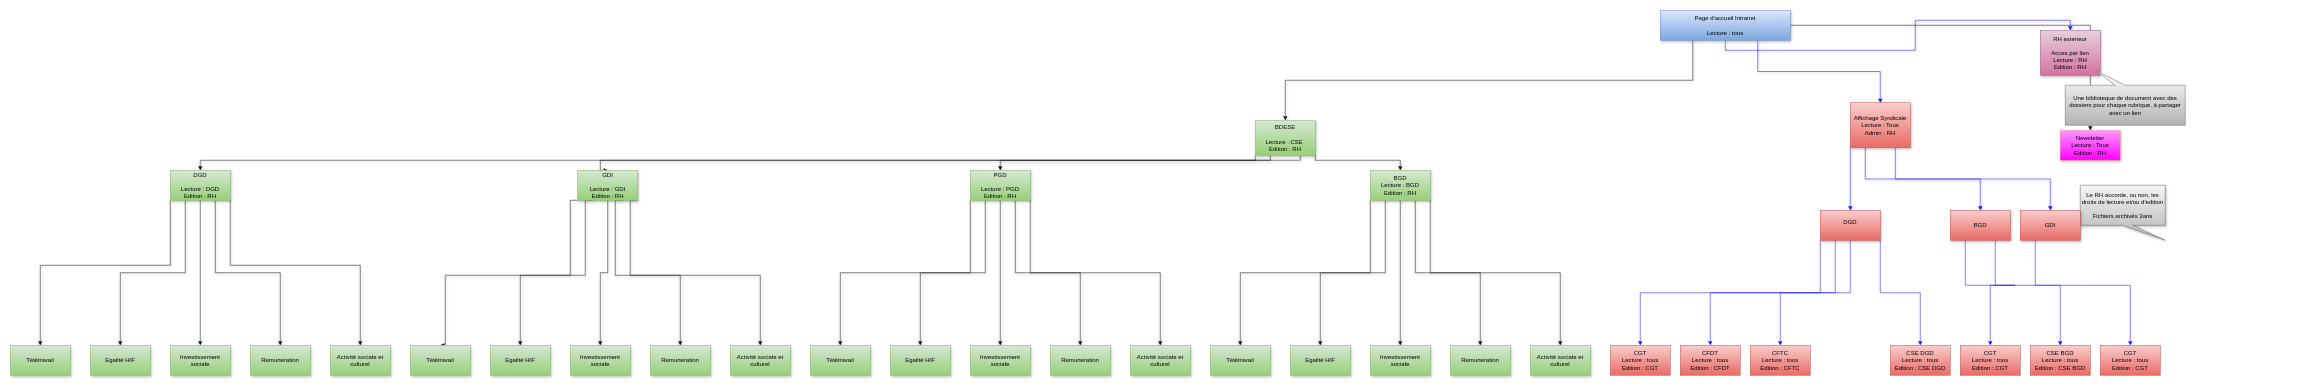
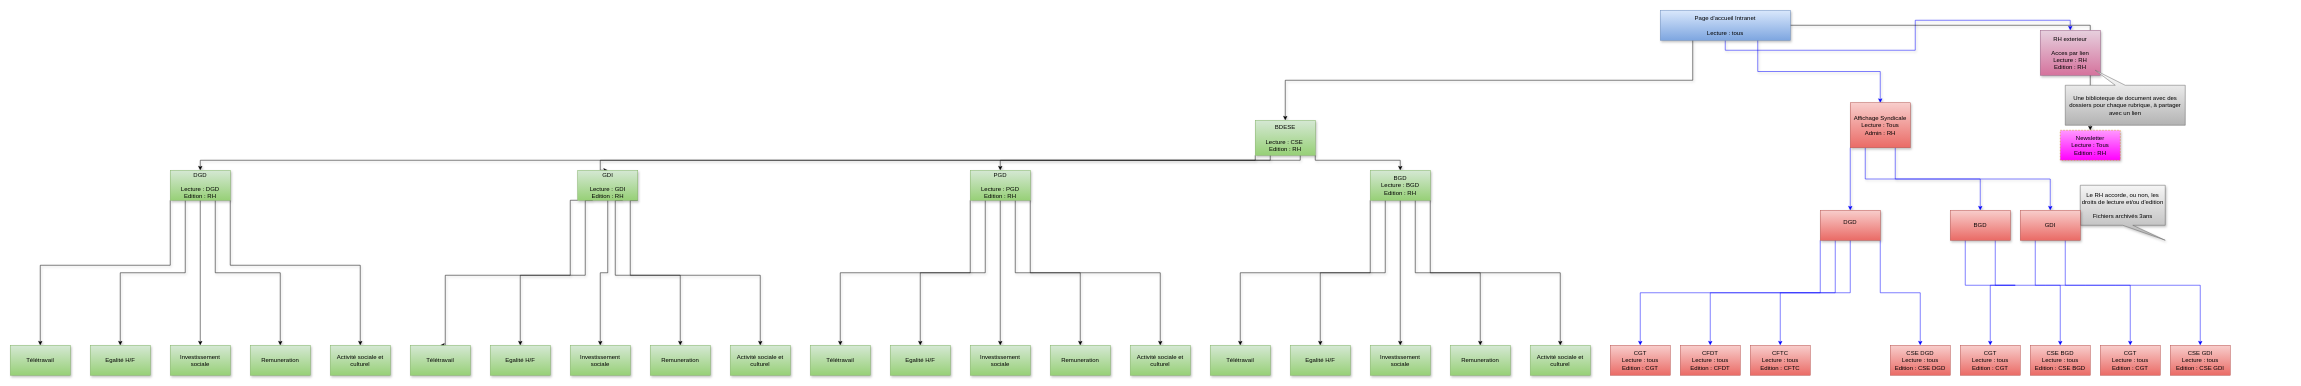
none -> (2200, 340)
none -> (2200, 360)
